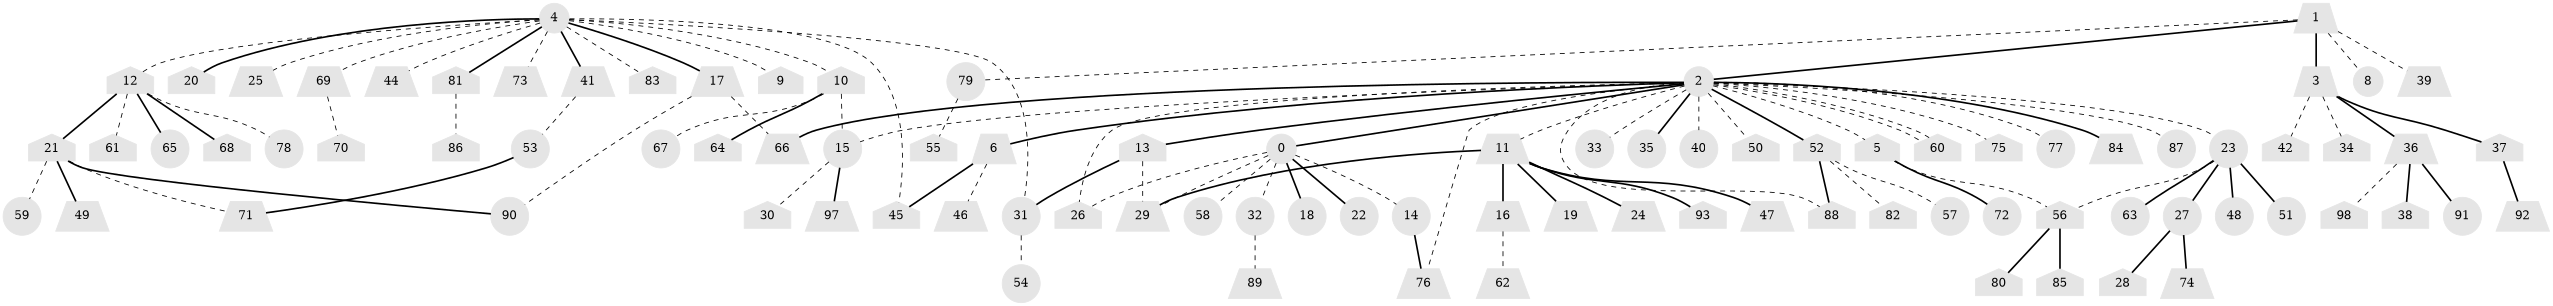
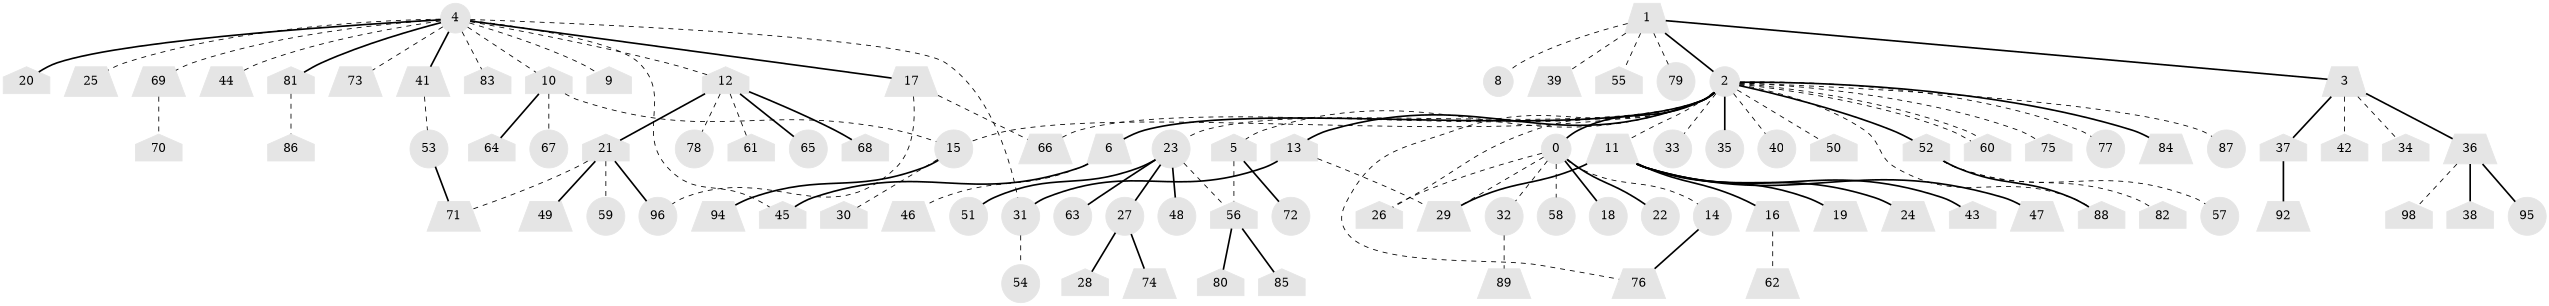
(1240, 90) -> (1390, 120)
(949, 118) -> (1632, 51)
(510, 216) -> (658, 216)
(832, 216) -> (718, 216)
(1703, 216) -> (1973, 216)
(2462, 216) -> (2527, 216)
